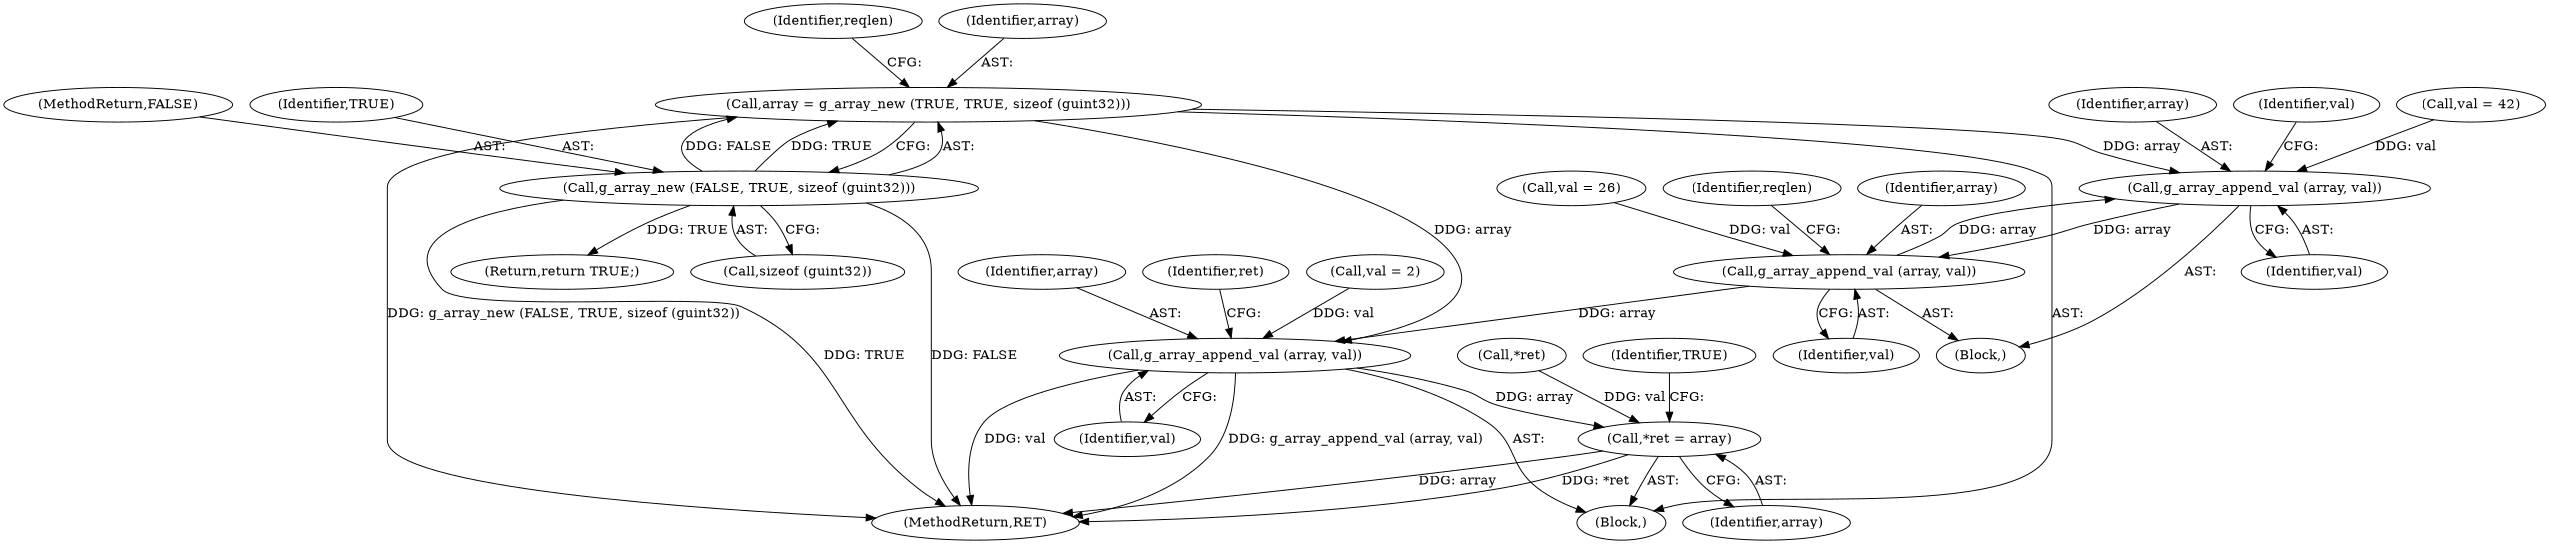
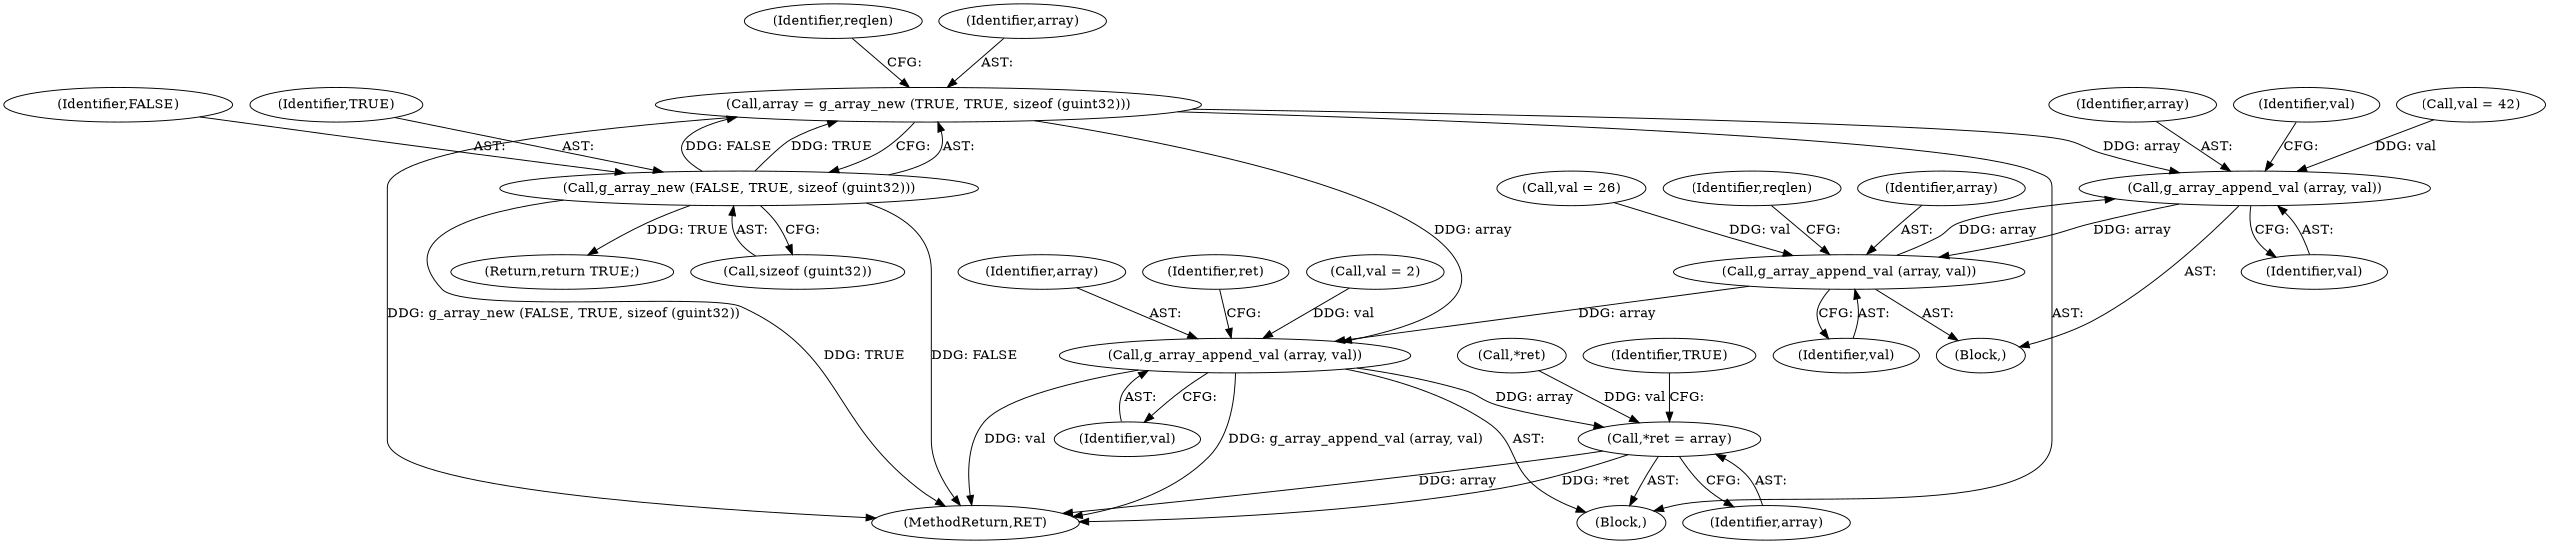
(118, 105) -> (118, 105)
